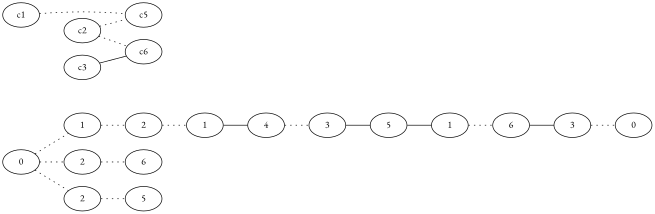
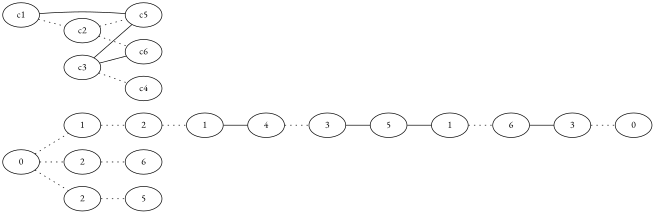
(82, 12) -> (82, 12)
none -> (52, 23)
none -> (109, 44)
none -> (144, 88)
